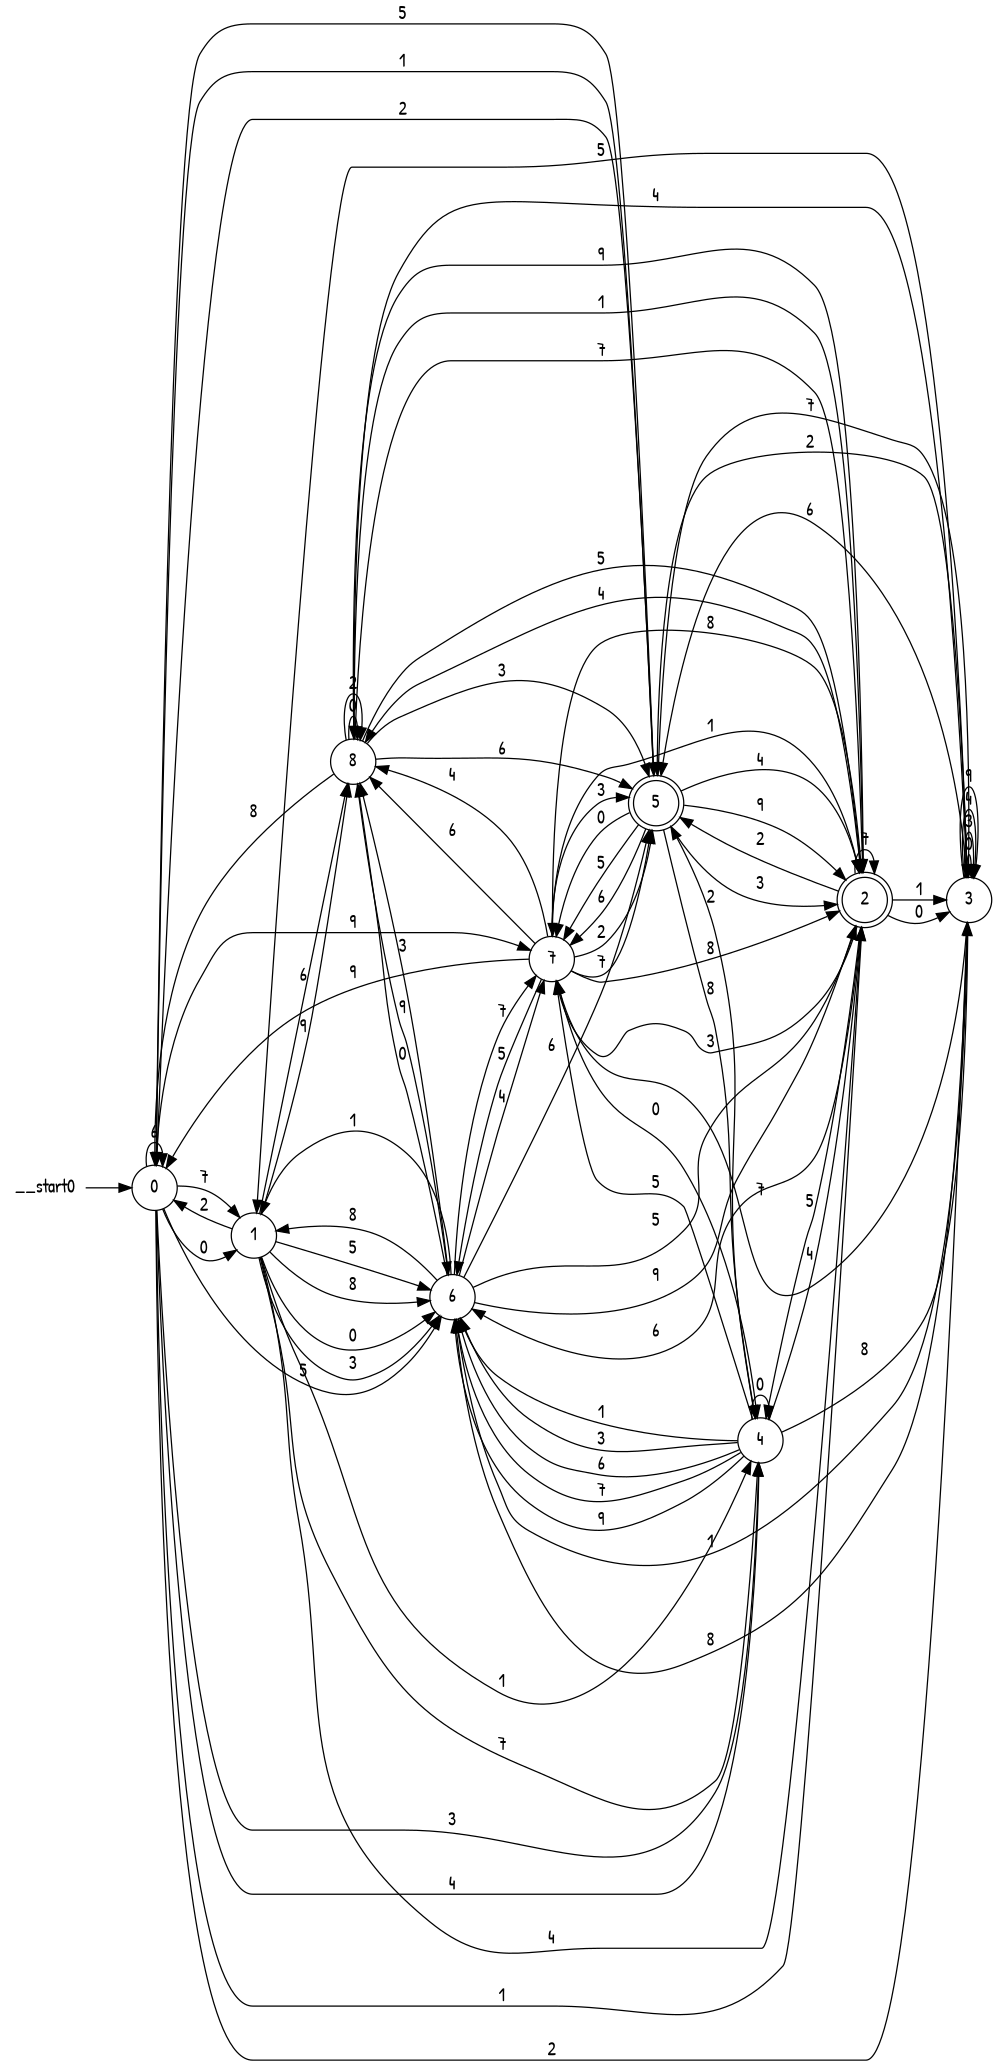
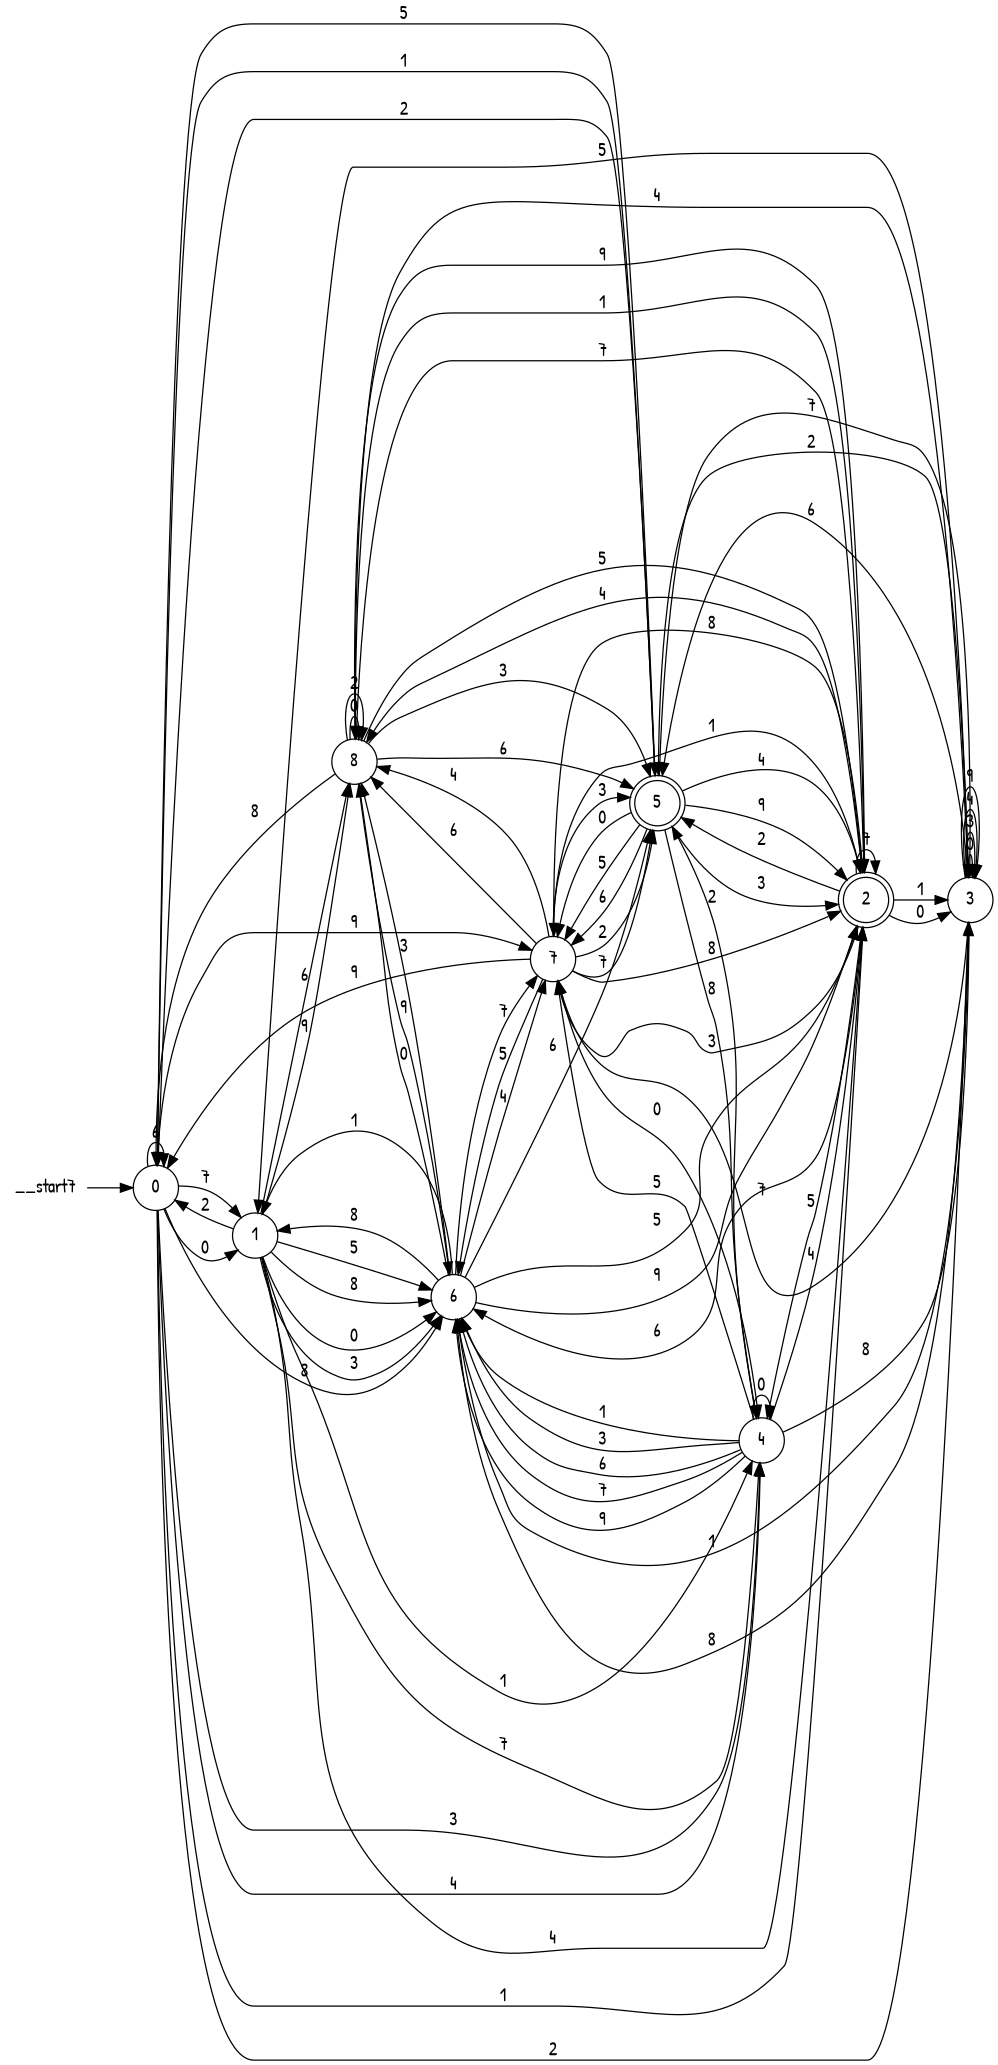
(45, 1188) -> (46, 1188)
(304, 1372) -> (305, 1372)
